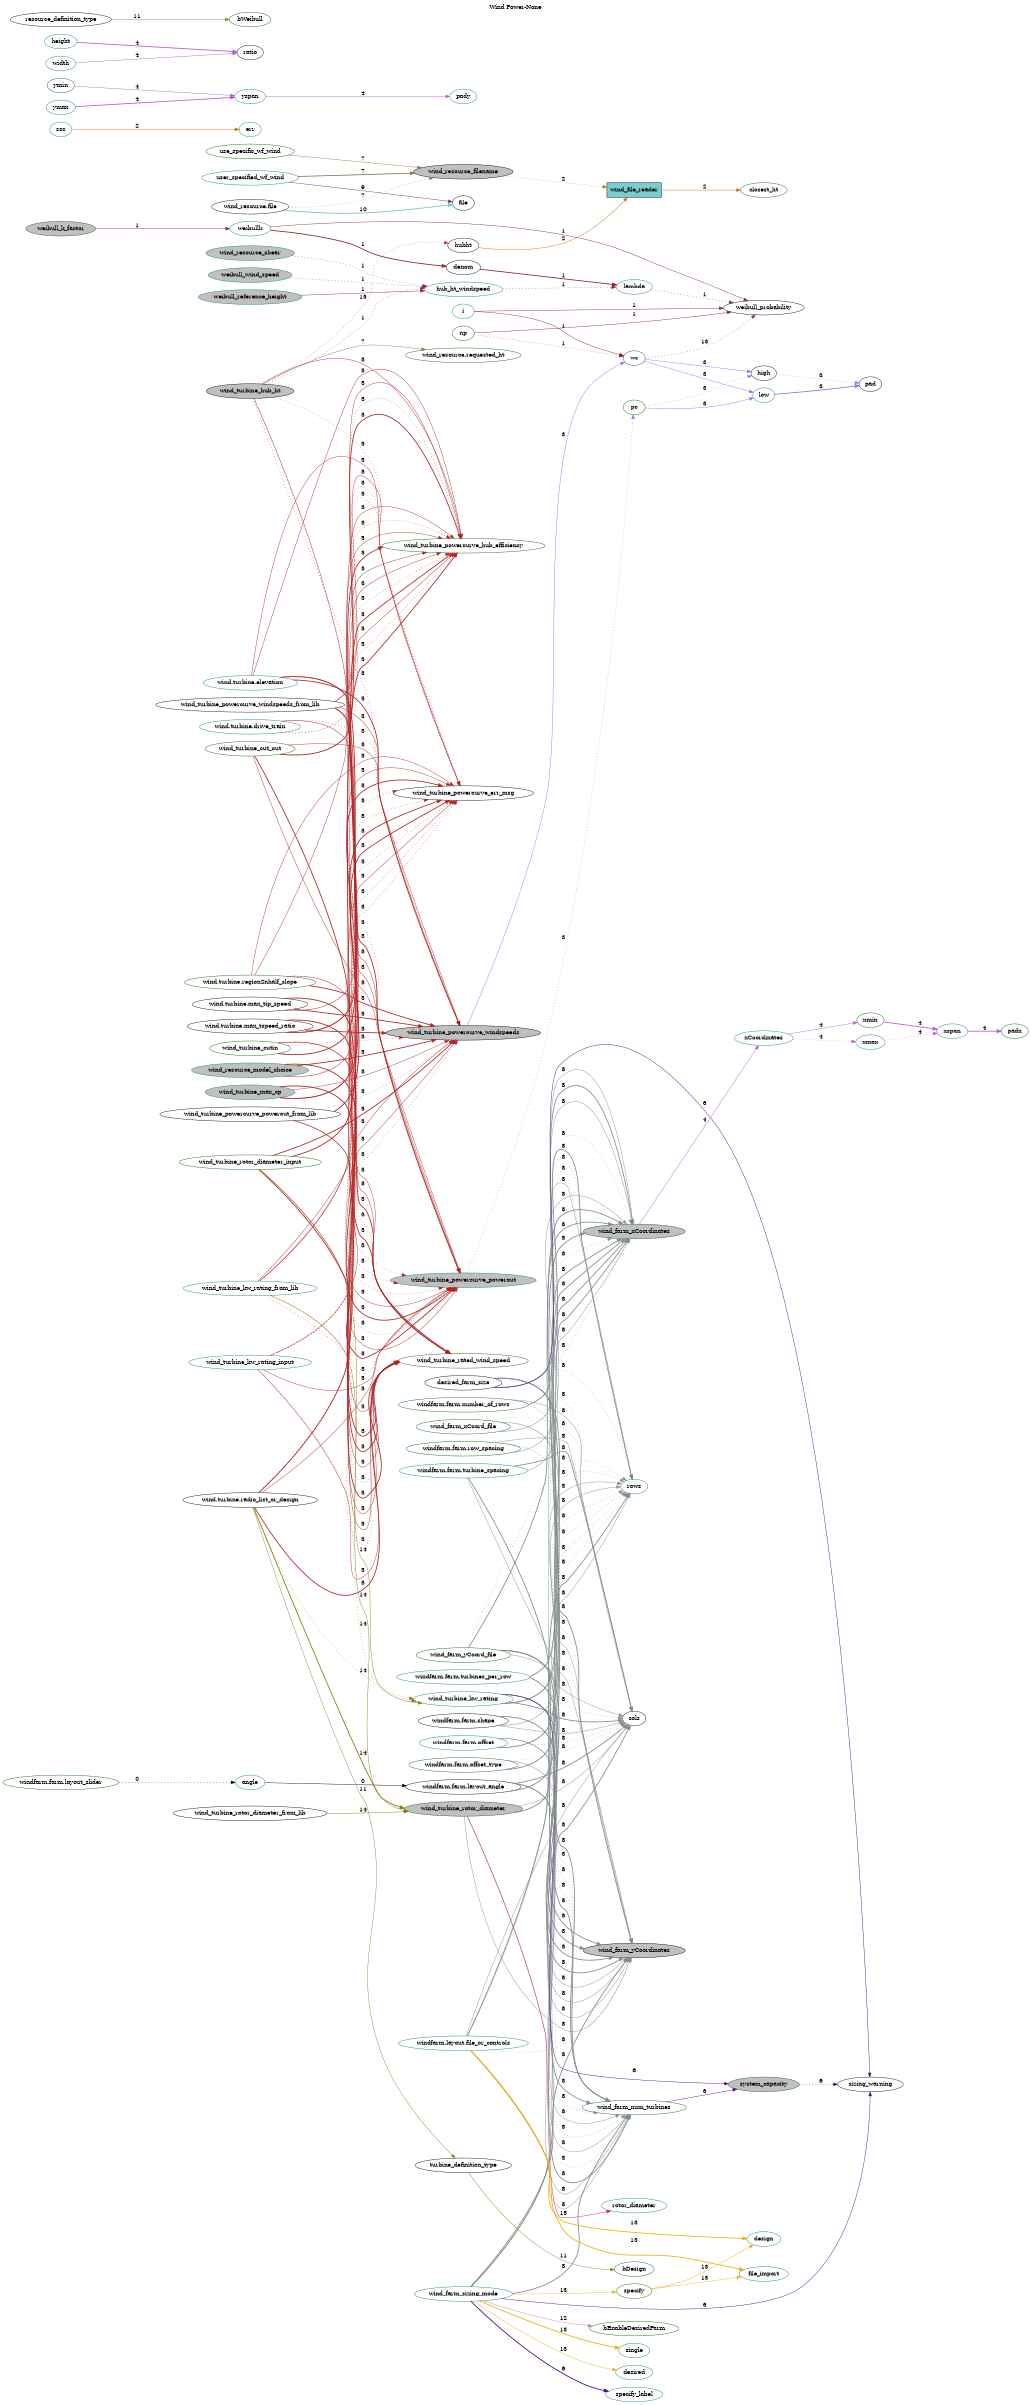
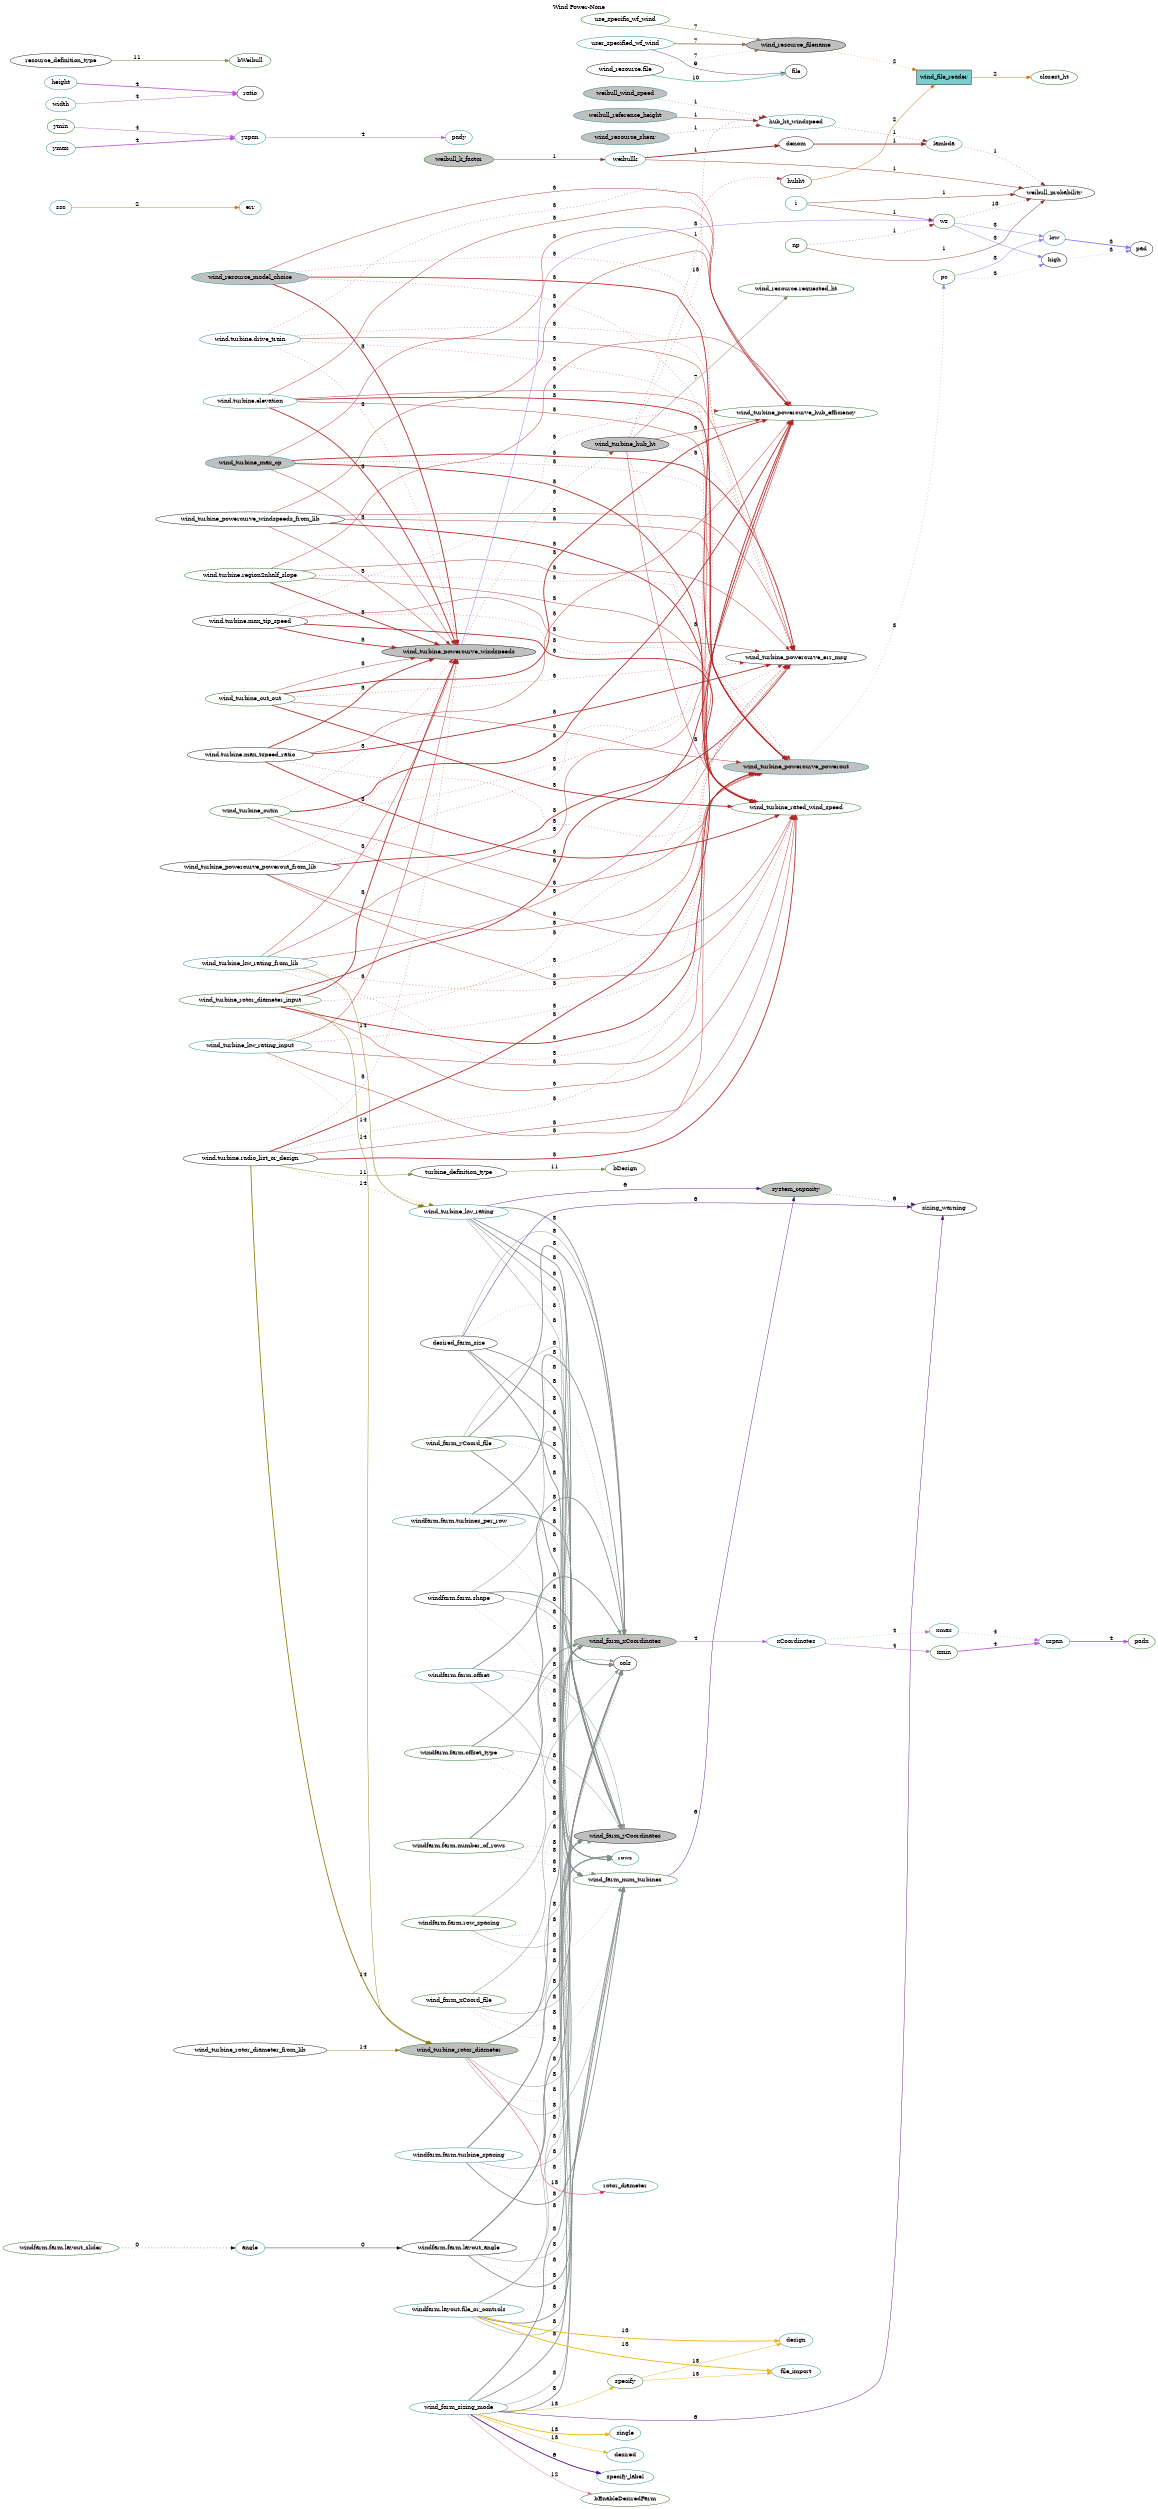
(370, 706) -> (523, 538)
